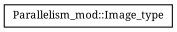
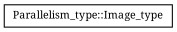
(88, 16) -> (88, 16)
